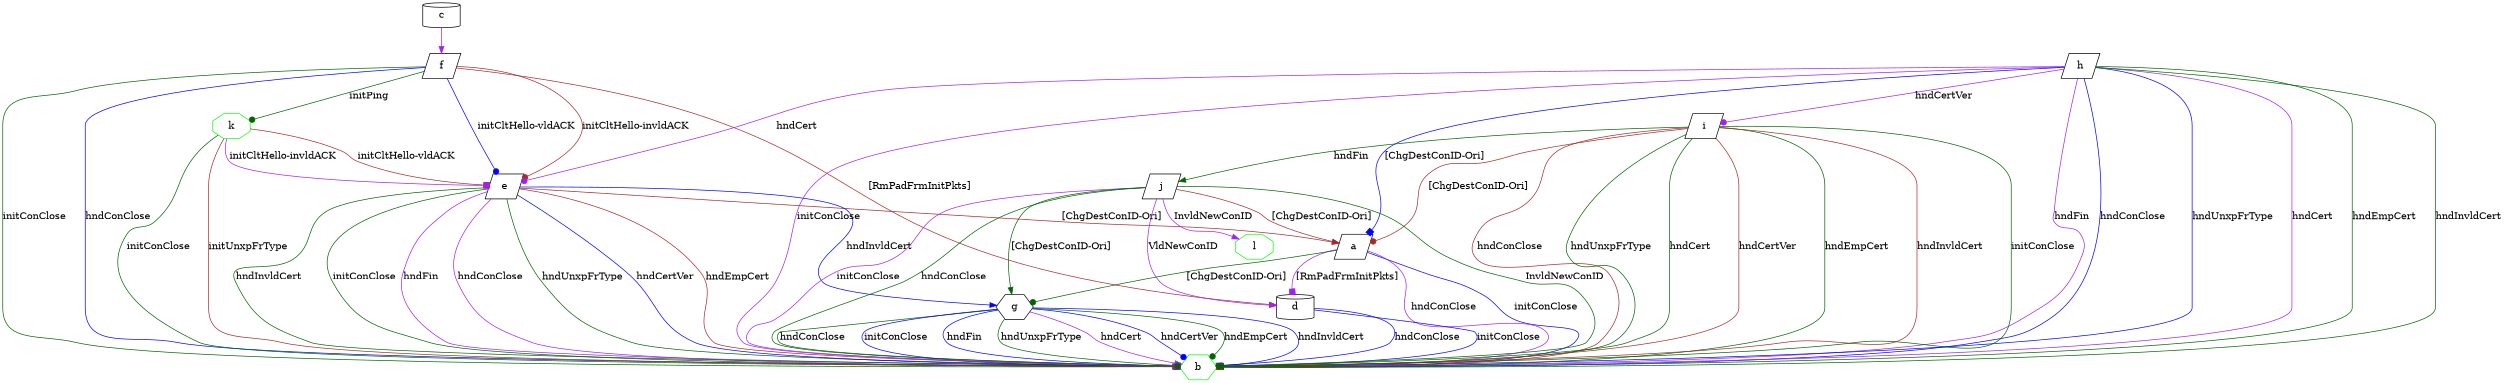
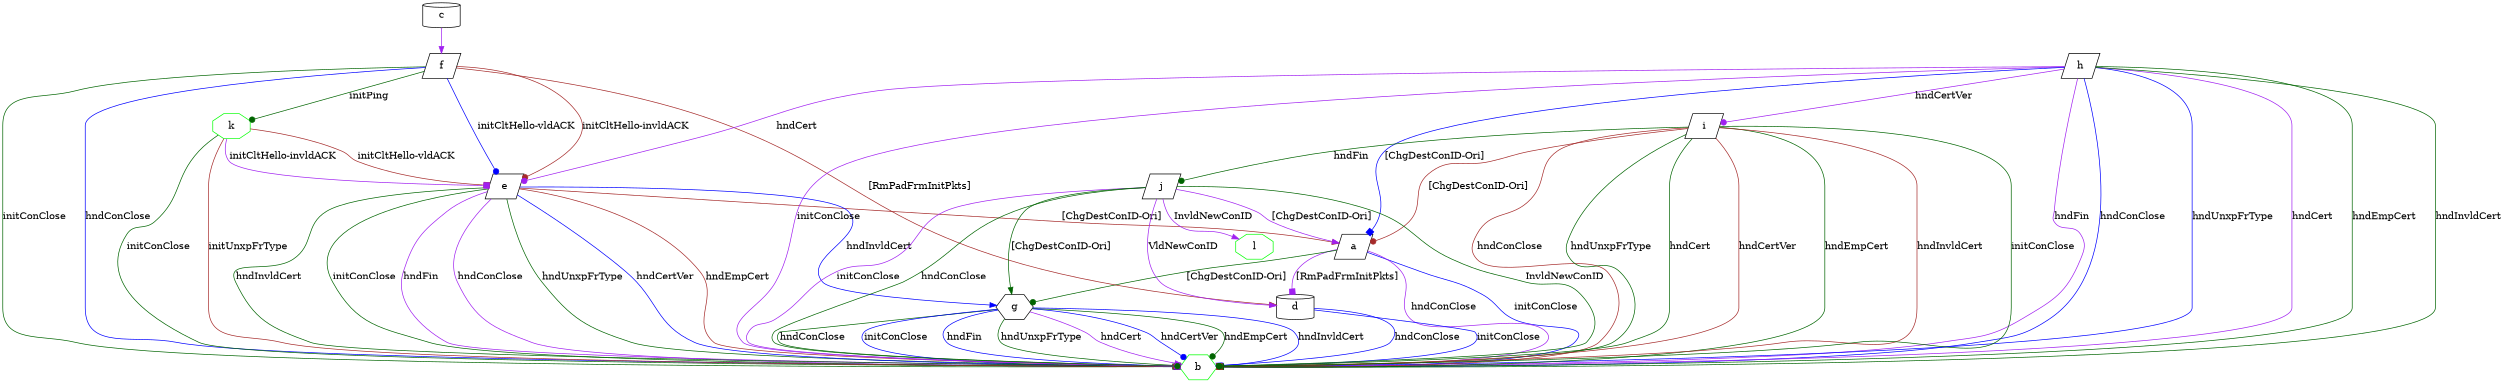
(1435, 140) -> (1435, 140)
(1256, 211) -> (1256, 211)
